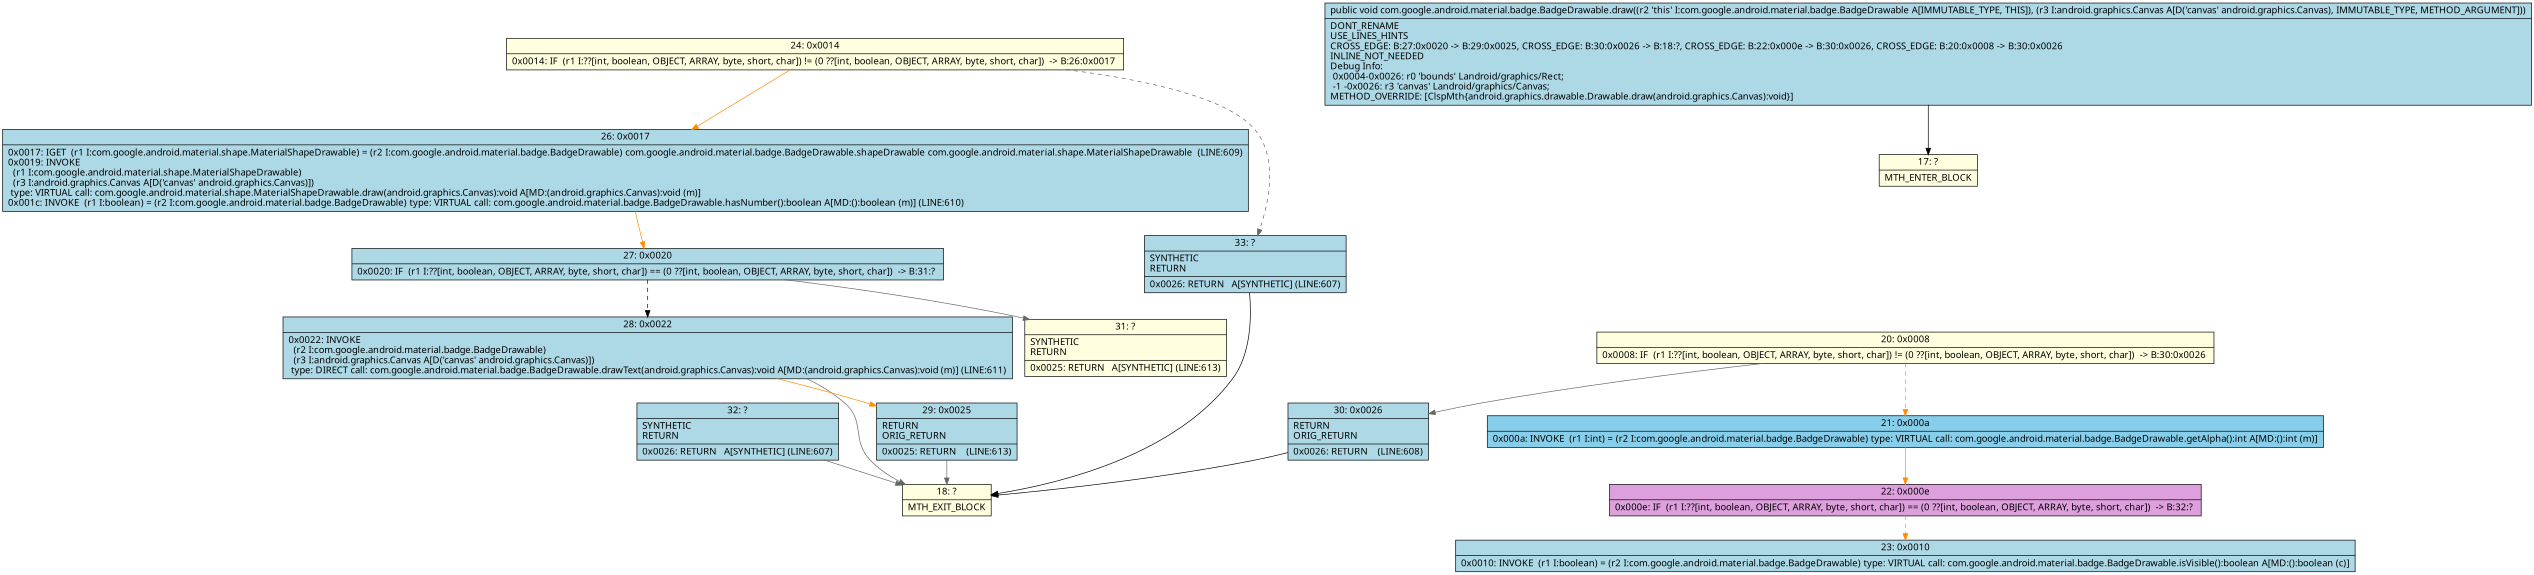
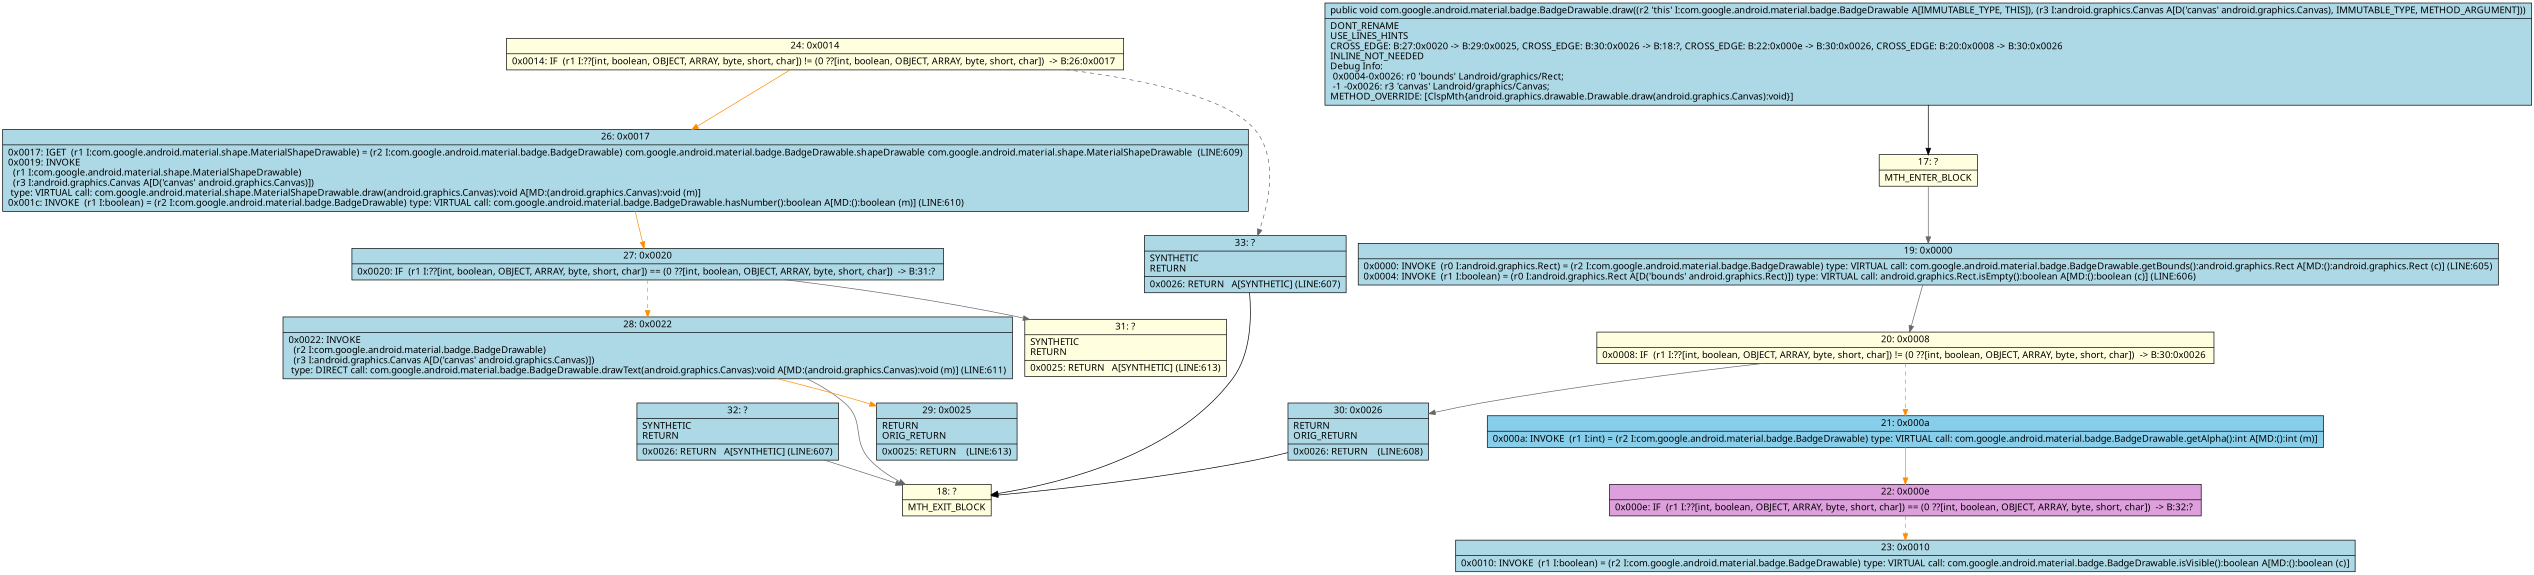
none -> (1928, 264)
(648, 295) -> (648, 295)
(947, 469) -> none
